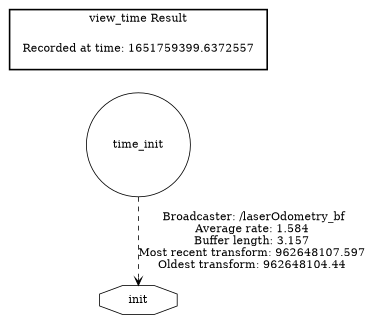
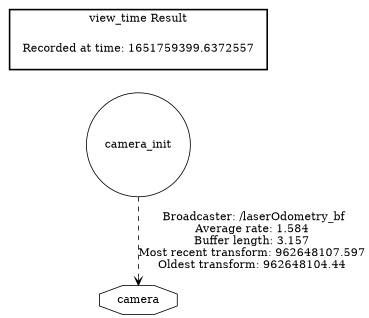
(138, 145) -> (138, 145)
(138, 300) -> (138, 300)
